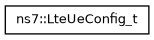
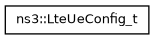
(77, 20) -> (77, 20)
